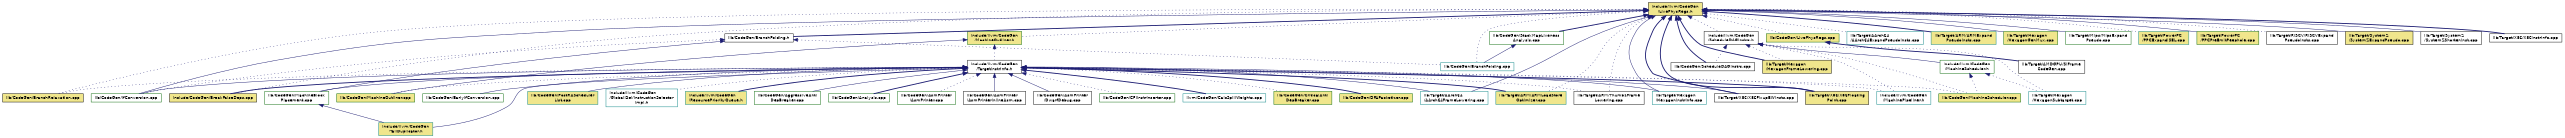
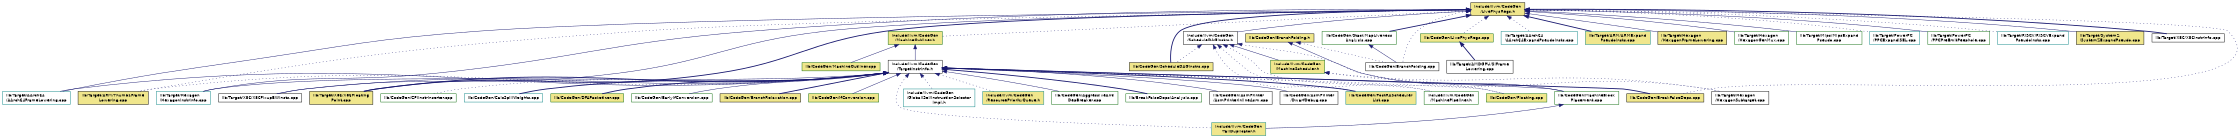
(847, 14) -> none
(851, 21) -> none
(1219, 24) -> none
(1705, 25) -> (1352, 19)
(759, 38) -> (1280, 38)
(2031, 38) -> (1762, 38)
(2164, 38) -> (1895, 38)
(2228, 38) -> (1959, 38)
(2302, 38) -> (2033, 38)
(2451, 38) -> none
(1716, 50) -> (1594, 23)
(1766, 53) -> (1281, 87)
(995, 55) -> (915, 55)
(430, 58) -> none
(1477, 67) -> (1402, 67)
(1713, 67) -> (1171, 67)
(1967, 67) -> (1298, 67)
(2052, 67) -> (1480, 67)
(850, 76) -> (966, 83)
(1658, 76) -> (869, 27)
(284, 77) -> (832, 84)
(605, 77) -> none
(692, 77) -> (1038, 121)
(681, 80) -> (1151, 76)
(126, 98) -> (844, 98)
(213, 98) -> (1665, 98)
(859, 98) -> (1164, 98)
(927, 98) -> none
(1224, 98) -> (503, 98)
(1303, 98) -> none
(1531, 98) -> none
(1609, 98) -> (113, 98)
(1904, 98) -> (1451, 98)
(1980, 98) -> (1517, 98)
(2057, 98) -> (1740, 98)
